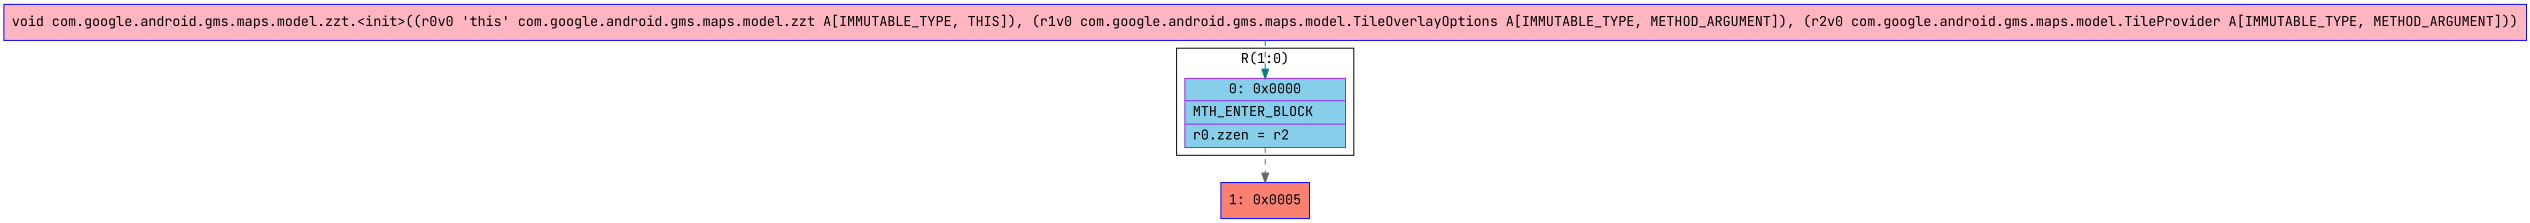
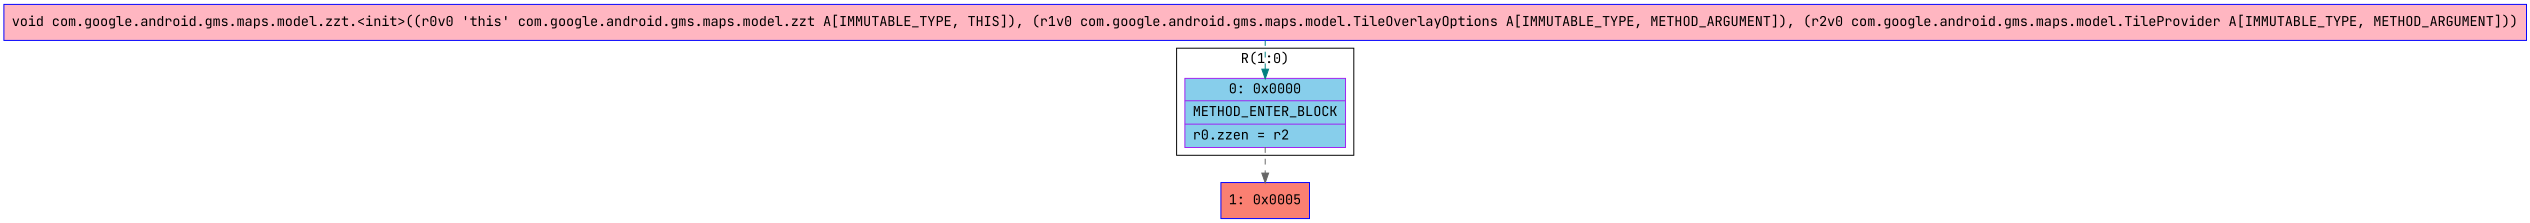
(1253, 112) -> (1265, 112)
